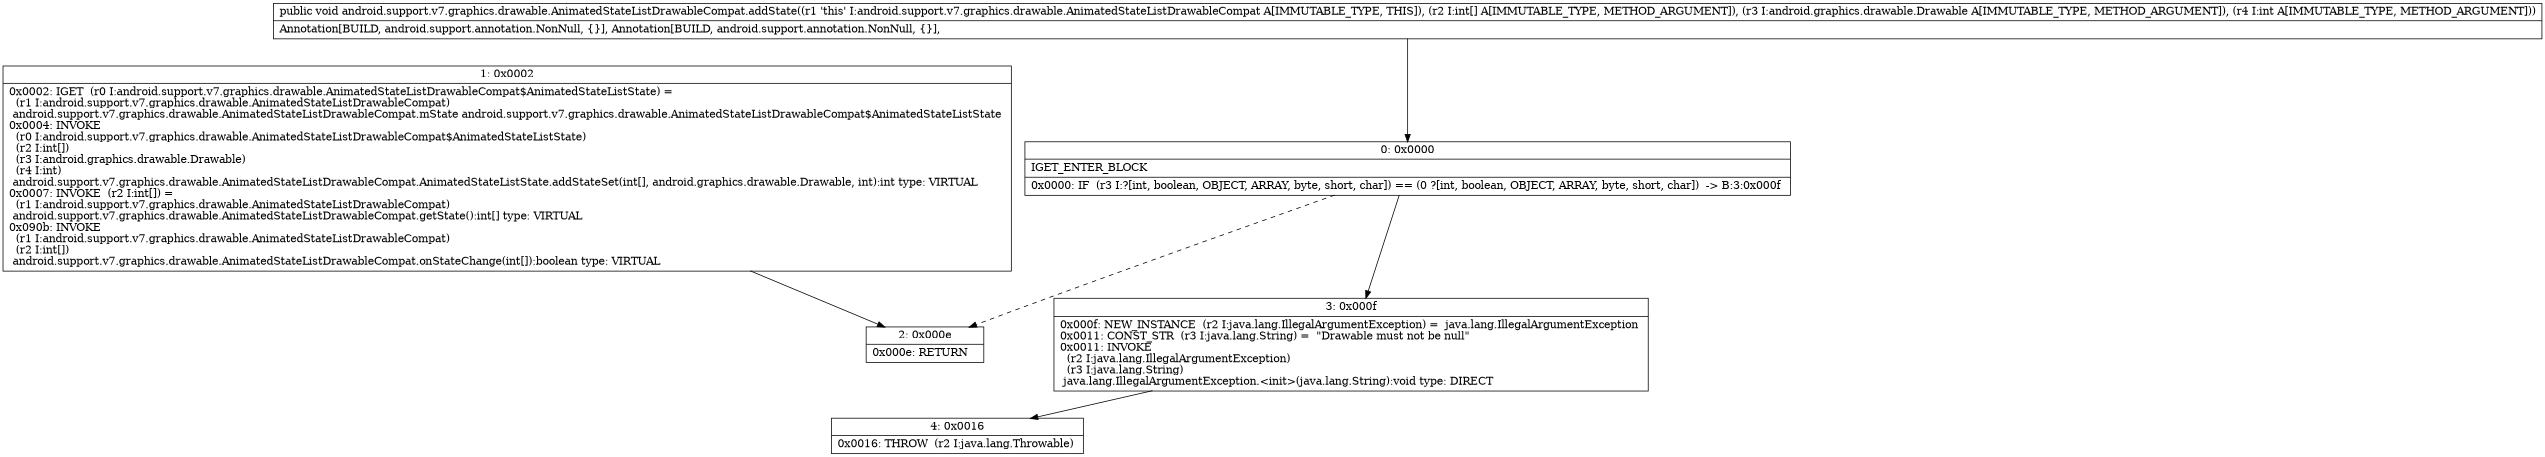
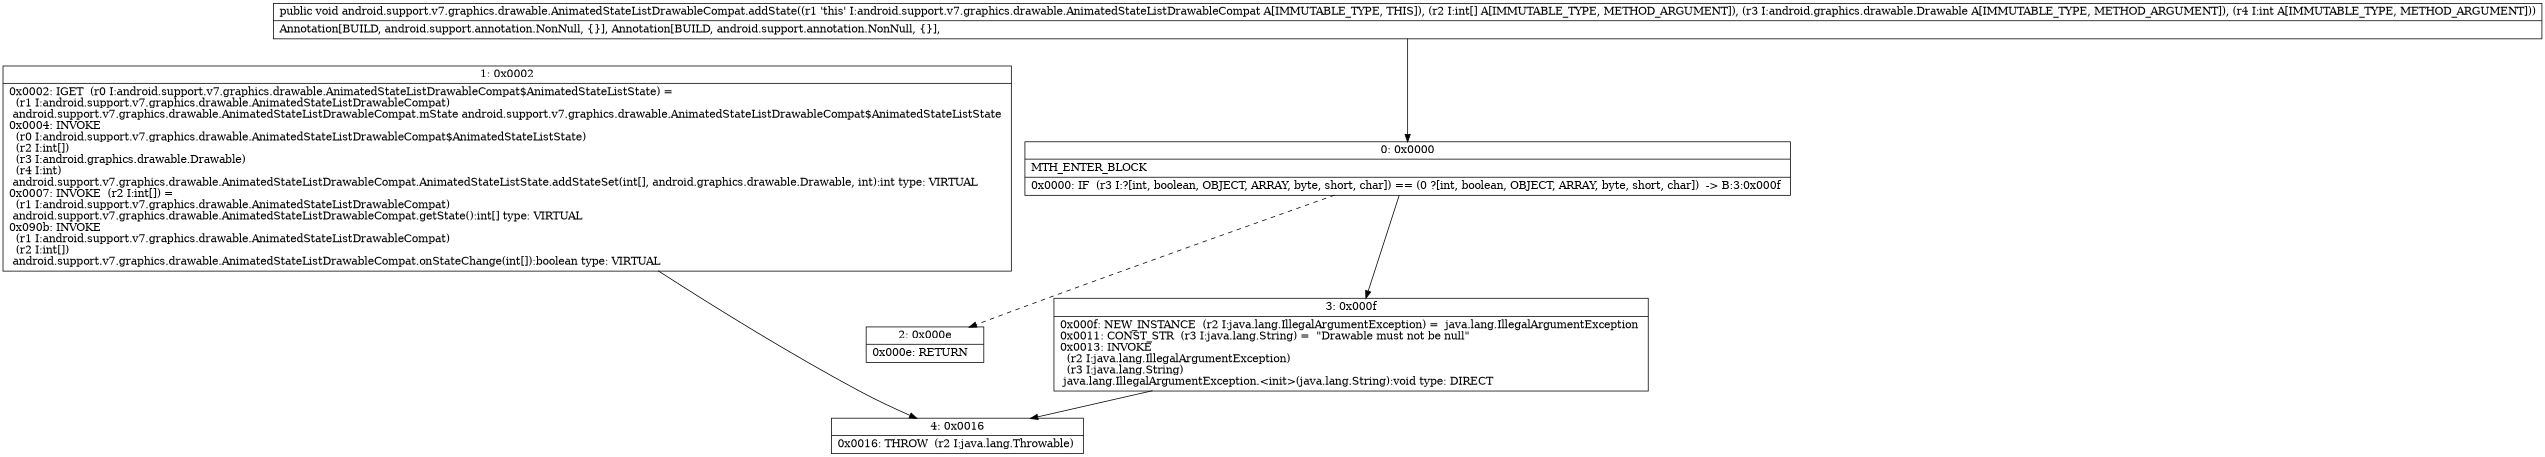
(1089, 168) -> (1089, 168)
(814, 298) -> (782, 347)
(1109, 348) -> (1109, 348)
